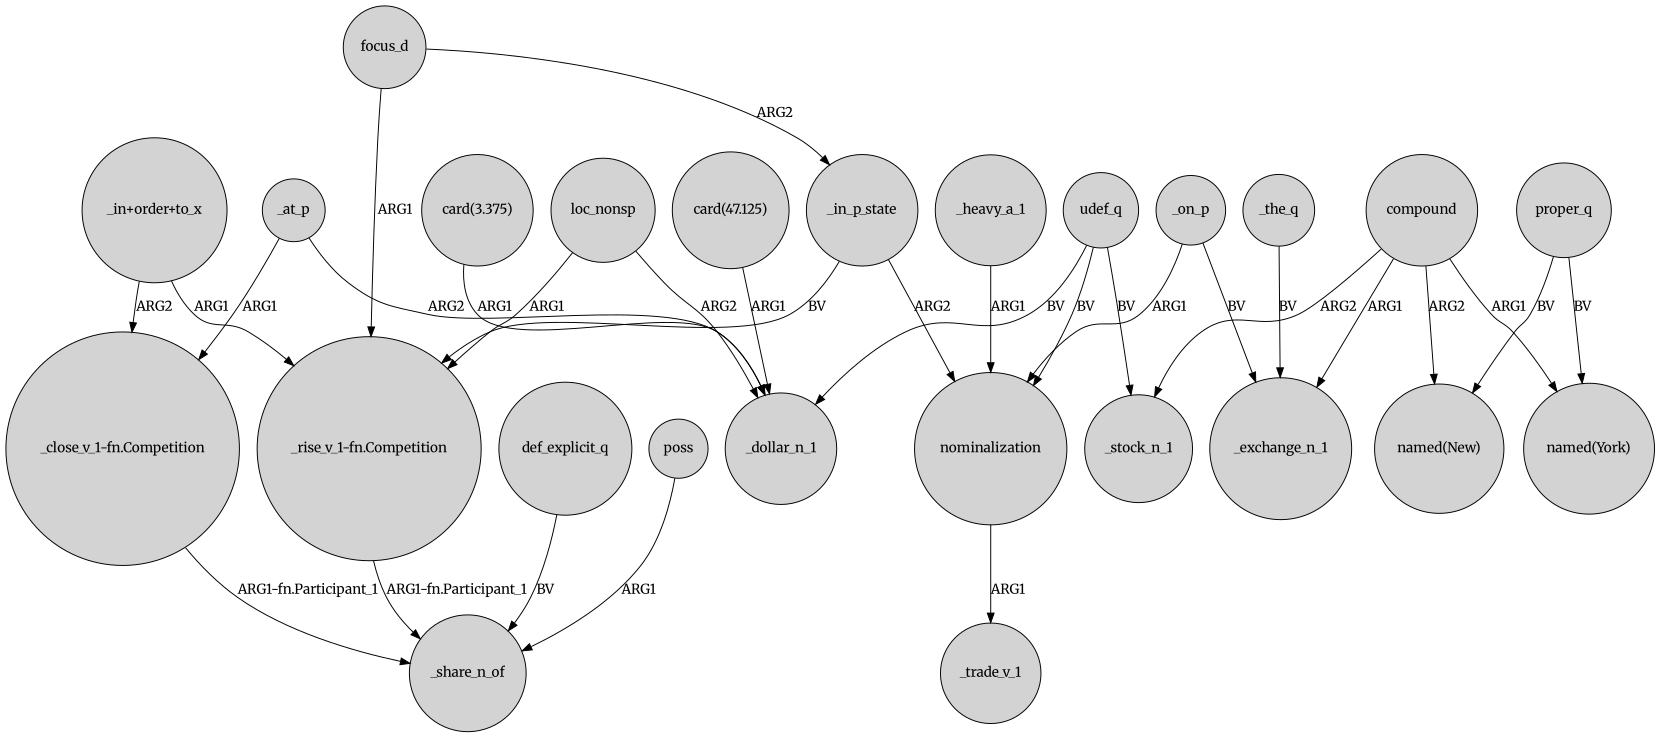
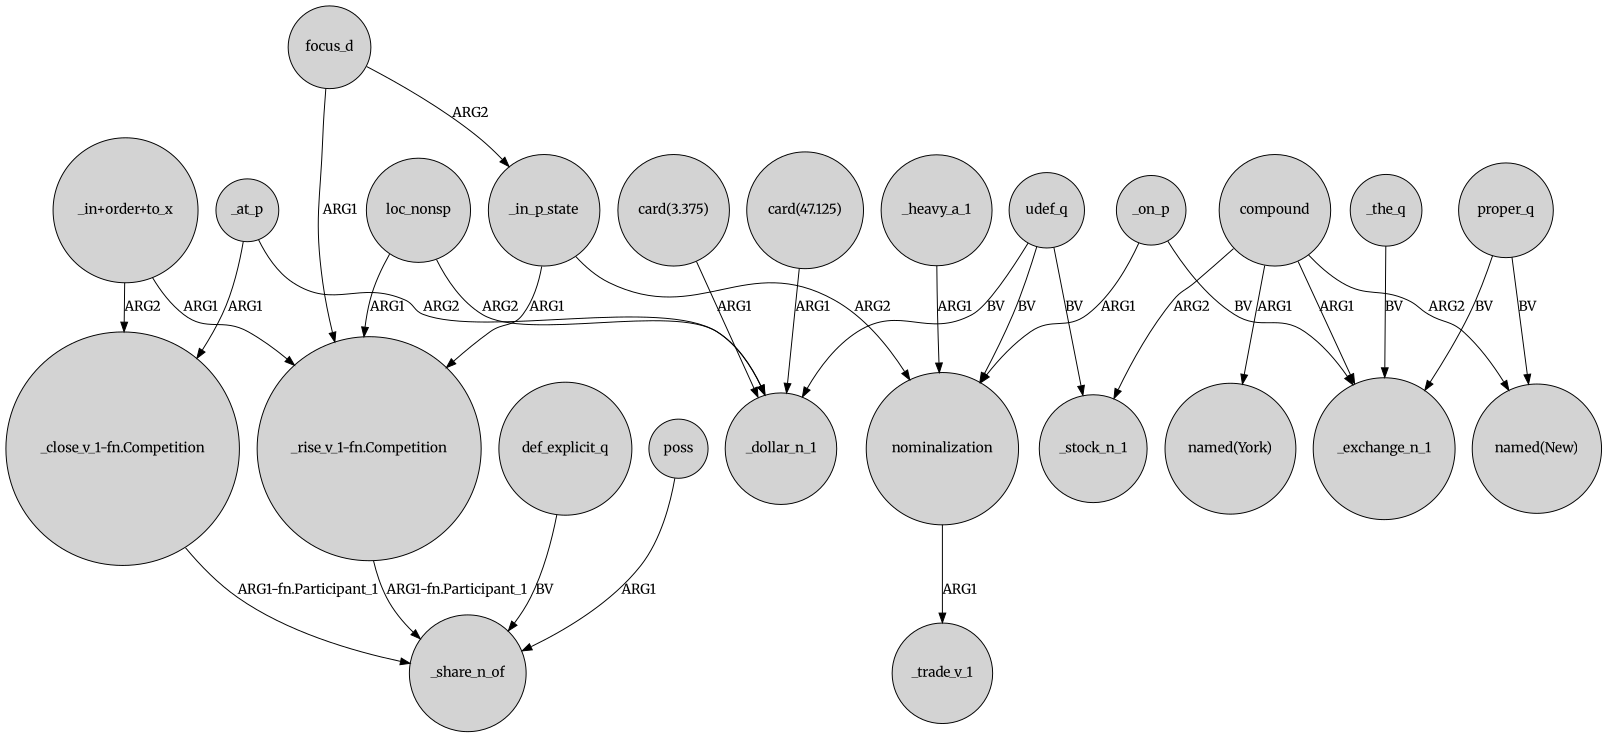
(817, 307) -> (547, 307)
(1575, 316) -> (1466, 321)
